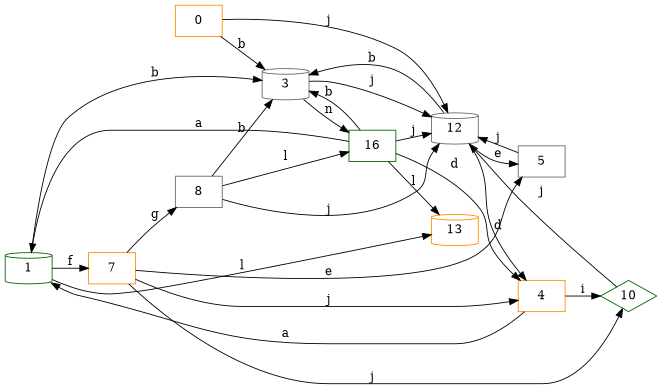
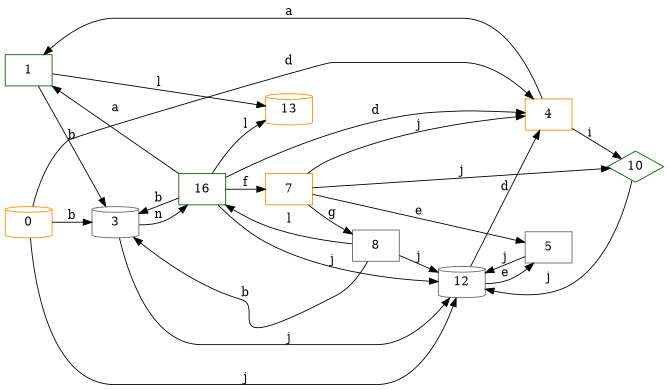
(199, 21) -> (29, 222)
(389, 68) -> none
none -> (261, 82)
(29, 268) -> (29, 70)
(66, 268) -> (241, 189)
